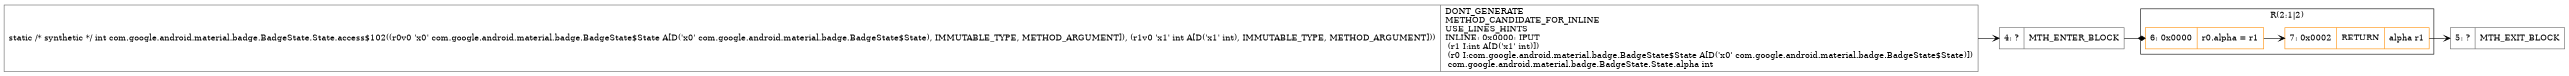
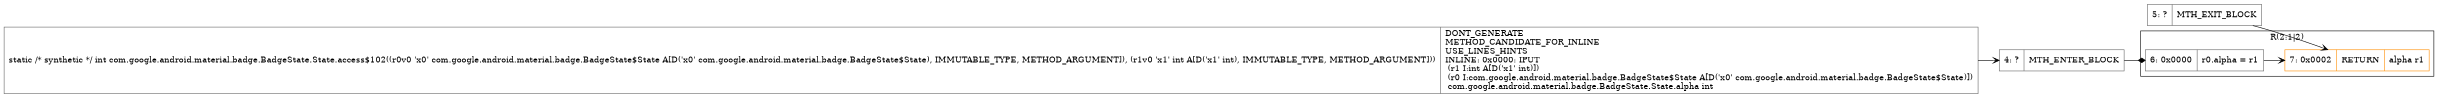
(2205, 38) -> (2205, 60)
(2437, 38) -> (2288, 36)
